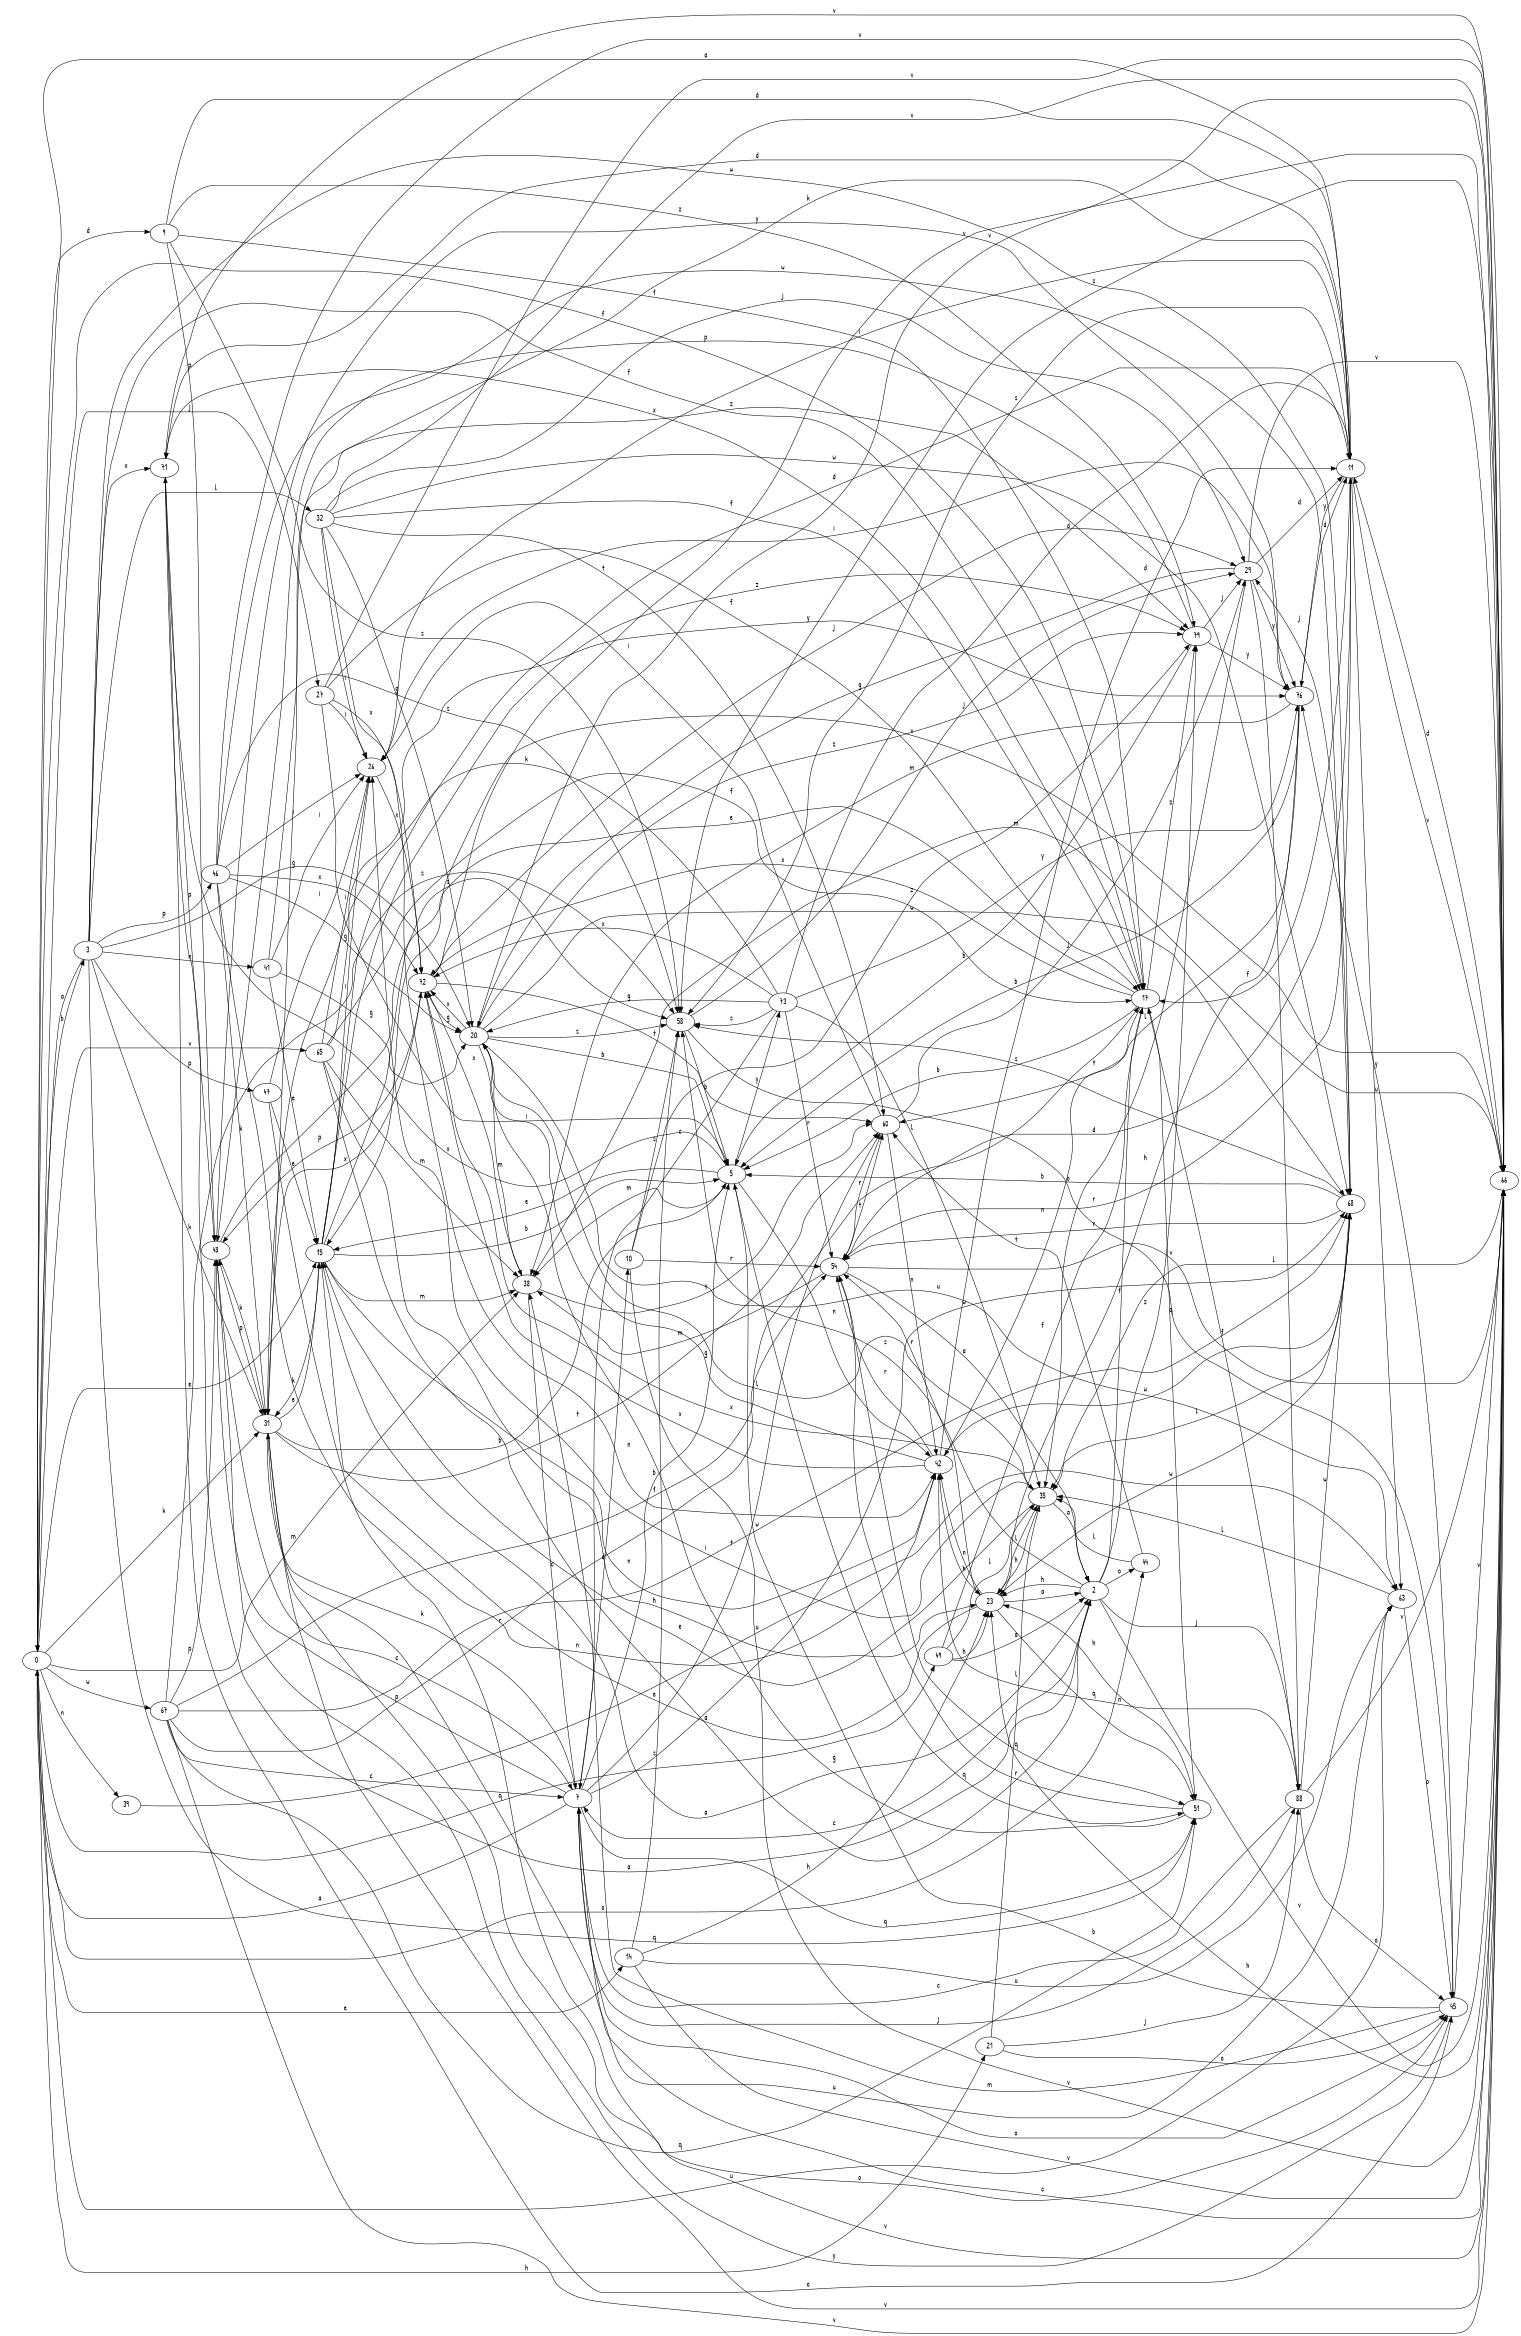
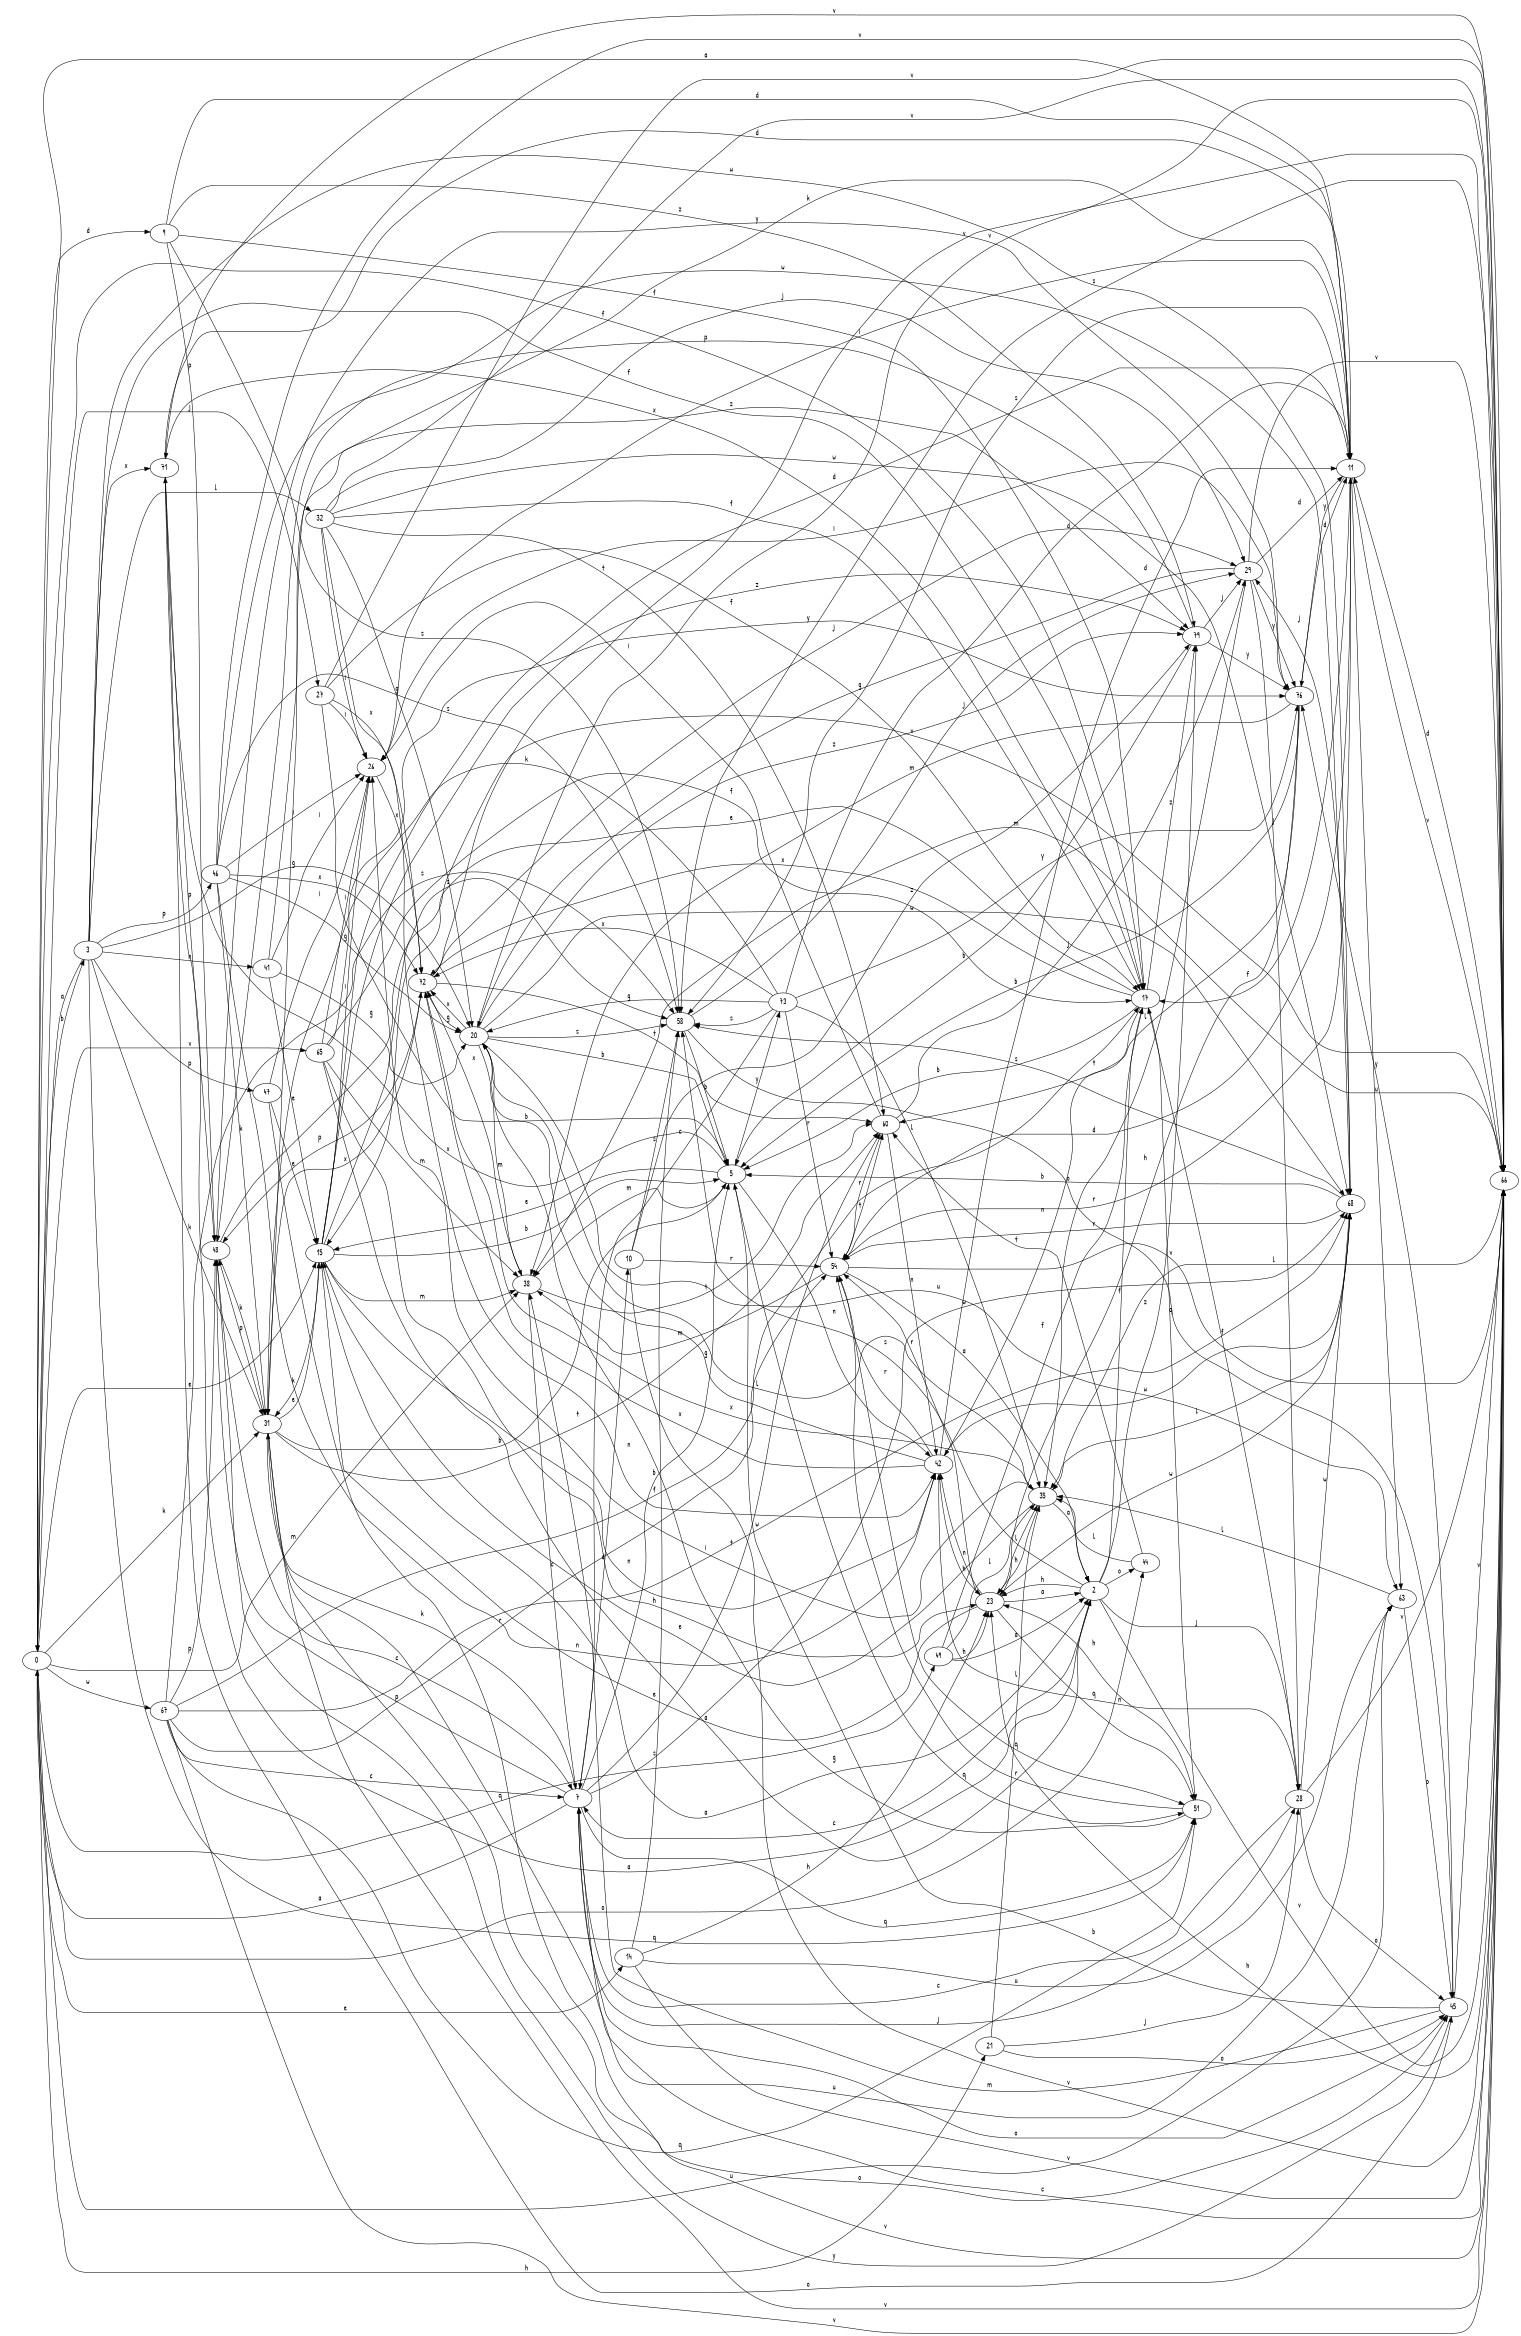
(803, 160) -> (791, 140)
(527, 1117) -> (527, 1117)
(1299, 1799) -> (1299, 1799)
(126, 1805) -> none
